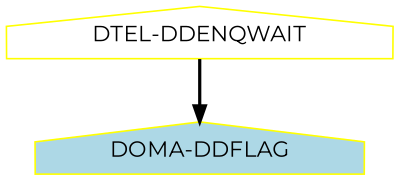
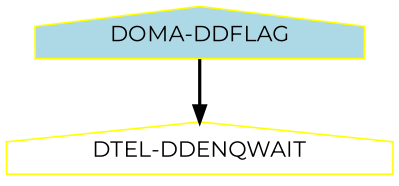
(200, 82) -> (200, 82)
